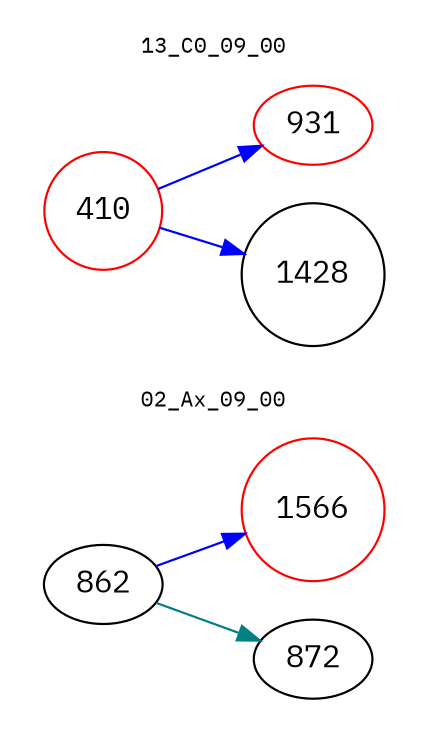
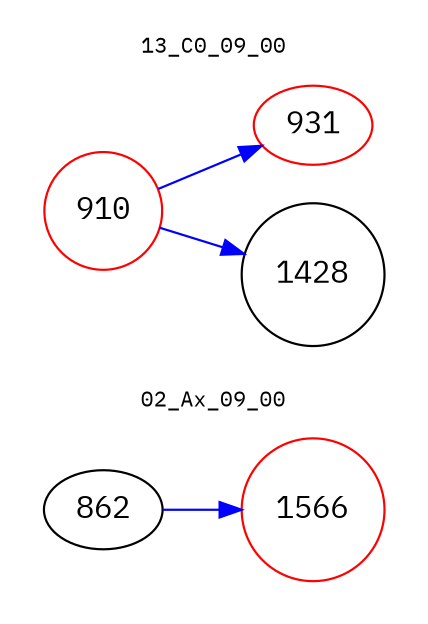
(103, 211) -> (103, 211)
(313, 659) -> none
